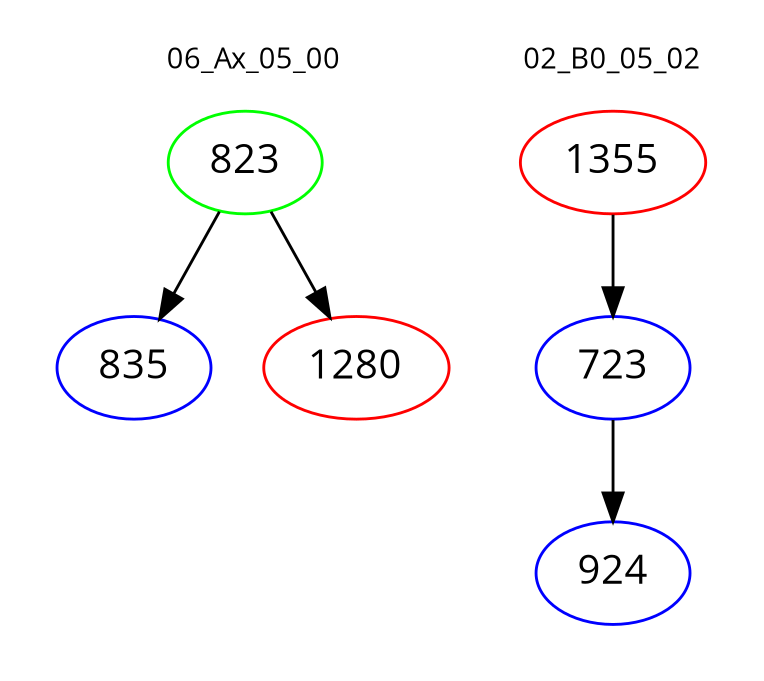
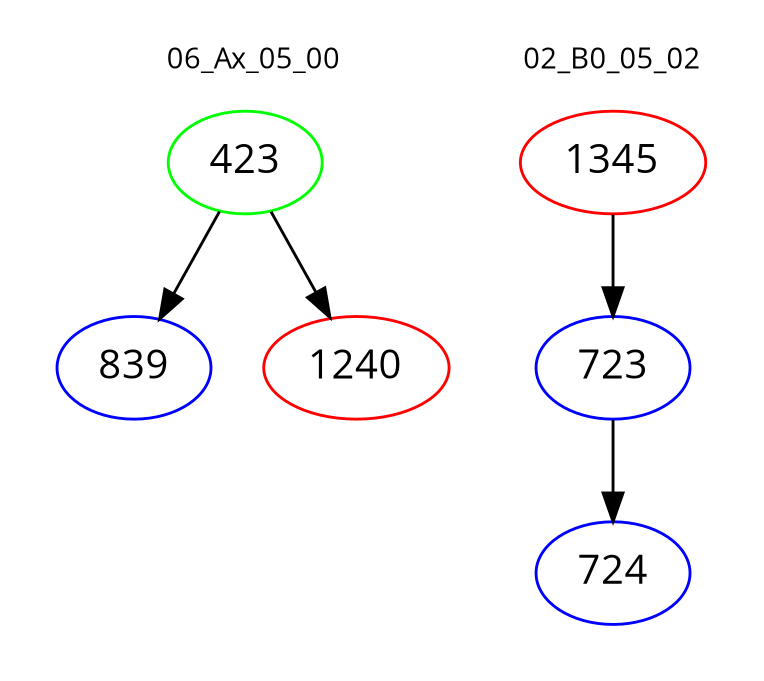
(245, 163) -> (245, 163)
(613, 163) -> (613, 163)
(134, 368) -> (134, 368)
(356, 368) -> (356, 368)
(613, 573) -> (613, 573)
